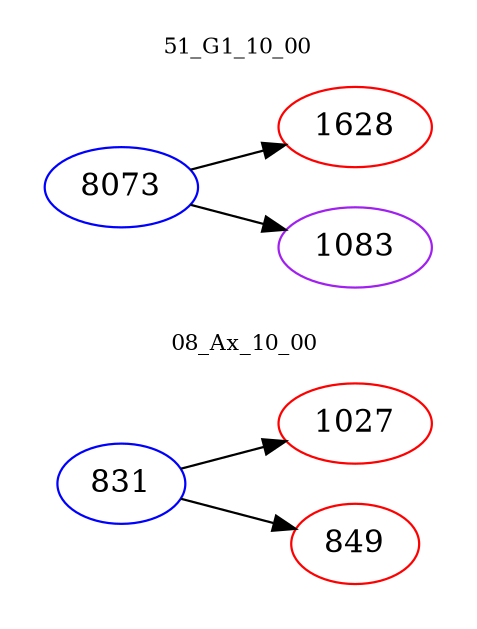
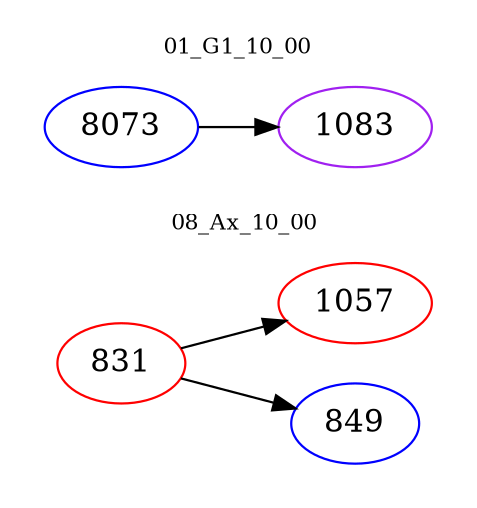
(238, 48) -> (238, 48)
(355, 127) -> none
(355, 424) -> (355, 303)
(121, 484) -> (121, 363)
(355, 544) -> (355, 424)
